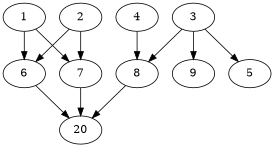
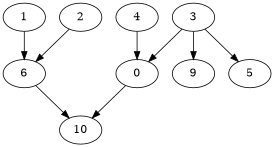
(81, 74) -> none
(137, 74) -> (137, 74)
(81, 130) -> (81, 130)
